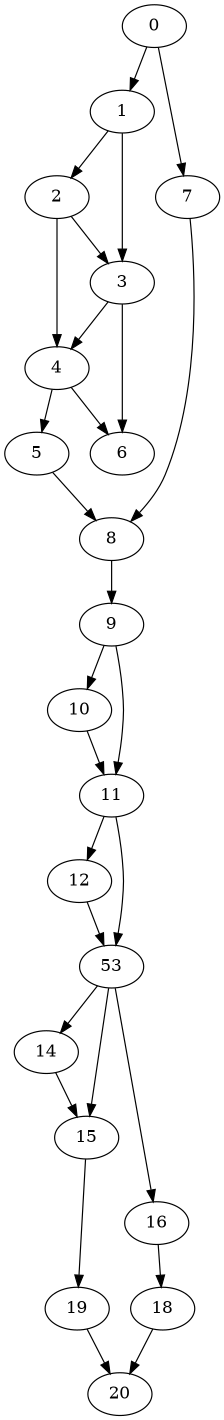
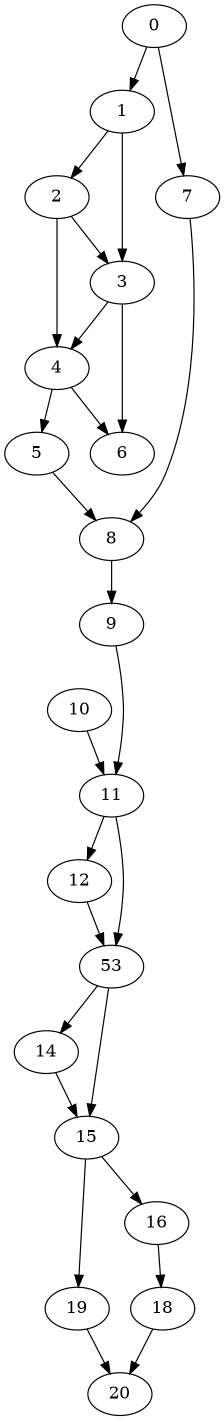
(98, 662) -> none
(133, 1089) -> (118, 1176)
